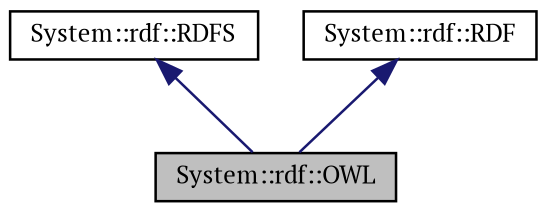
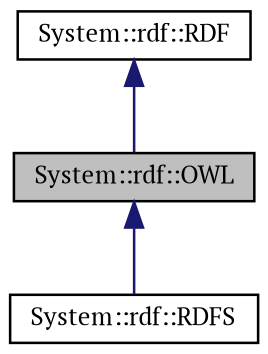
(214, 115) -> (134, 261)
